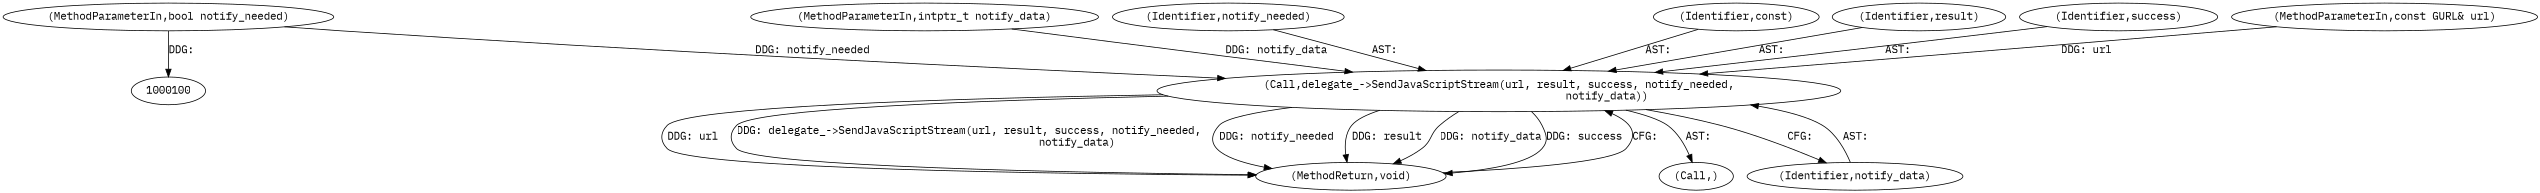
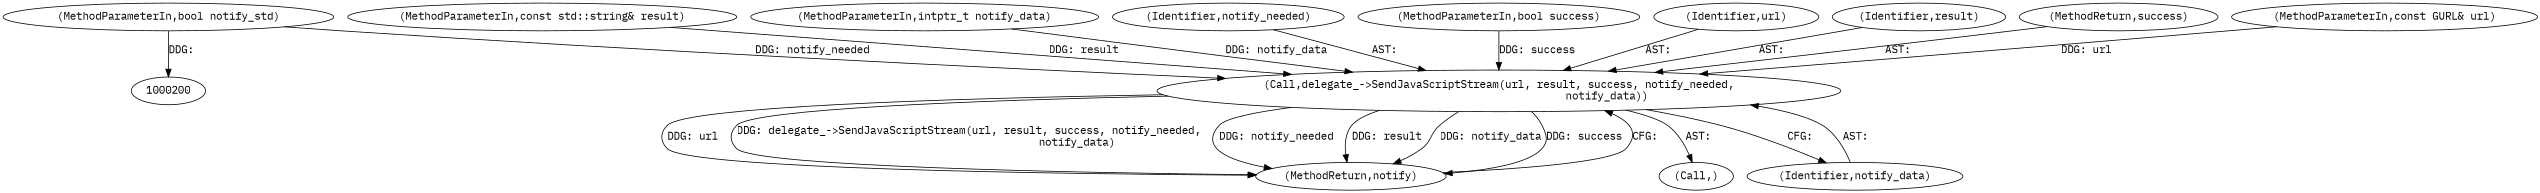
(168, 17) -> (168, 17)
none -> (542, 17)
none -> (1499, 17)
(1736, 17) -> (1736, 17)
(2119, 17) -> (2119, 17)
(168, 91) -> (168, 91)
(1351, 176) -> (1351, 176)
